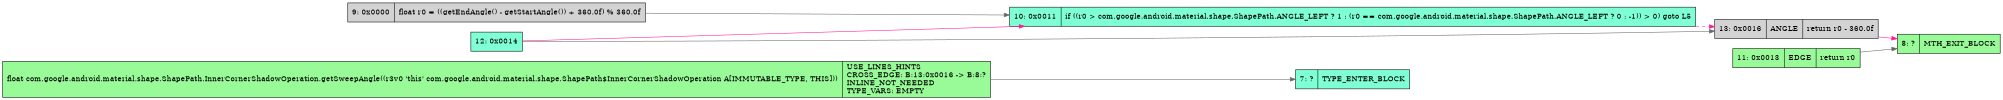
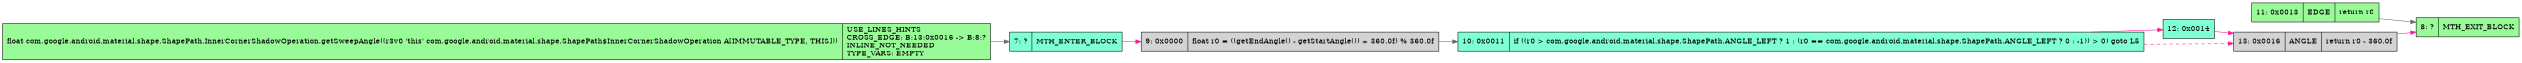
(771, 34) -> (2125, 31)
(1116, 39) -> (2221, 32)
none -> (1129, 42)
(1364, 79) -> (1077, 41)
